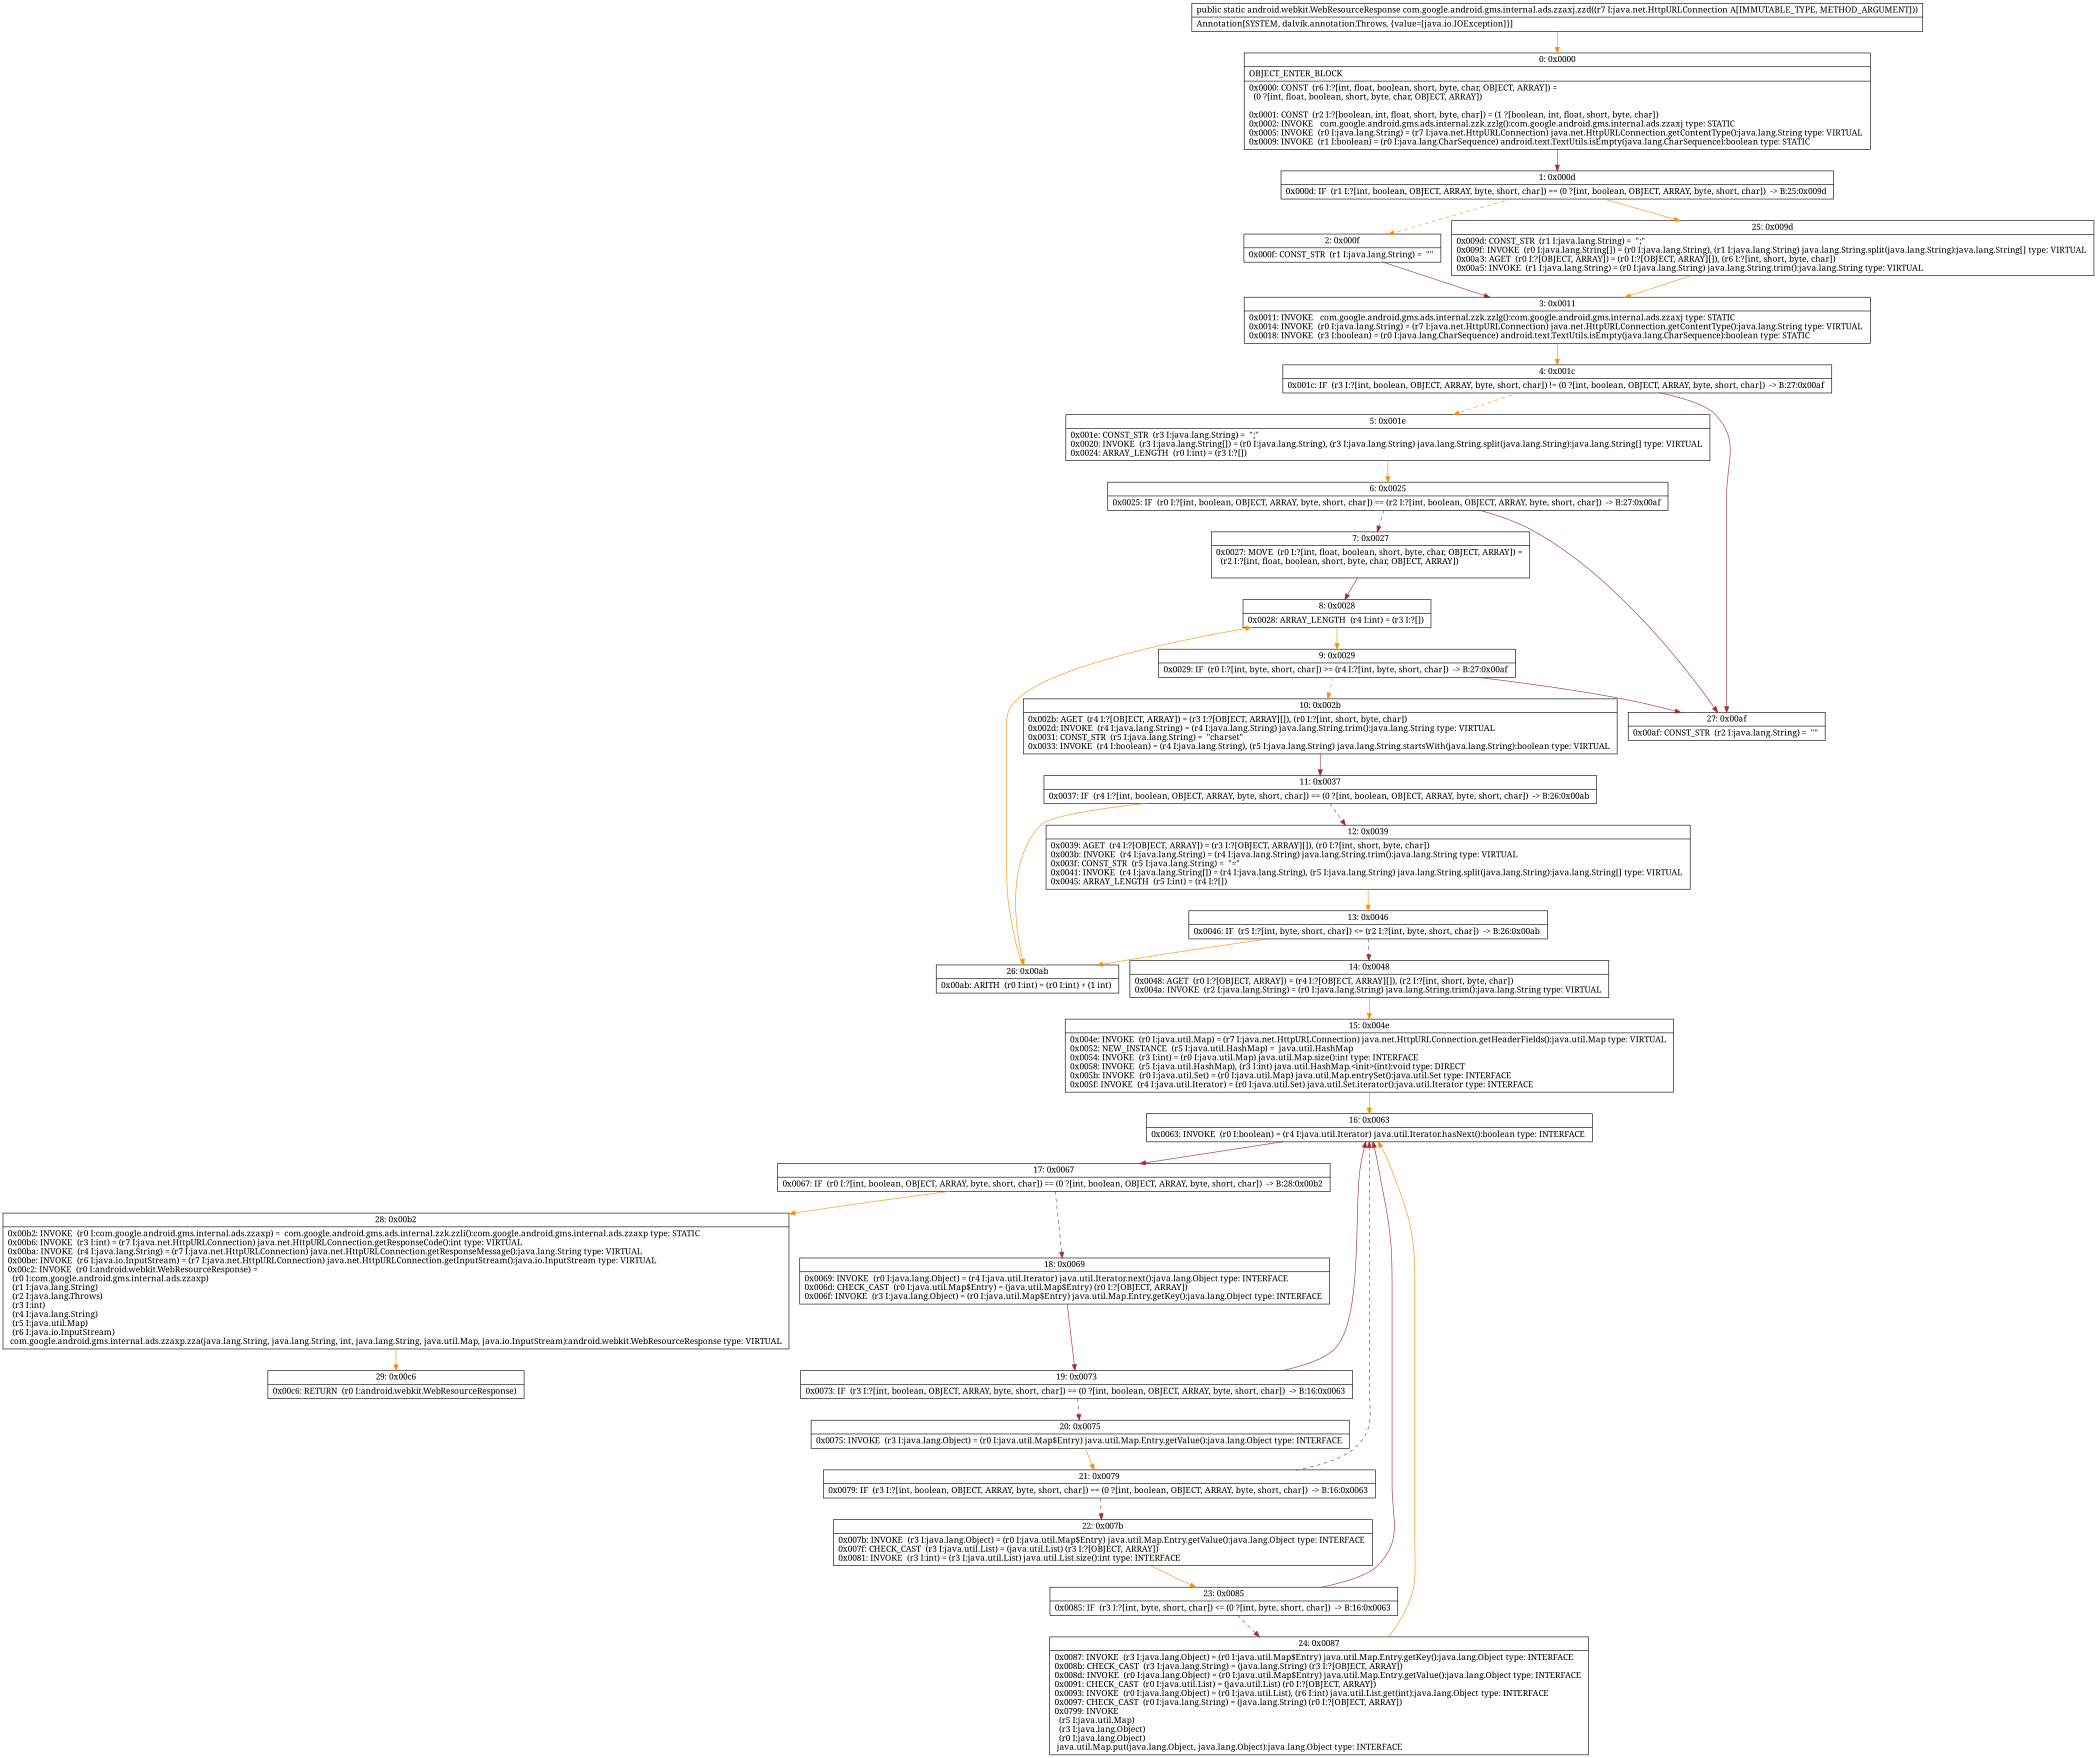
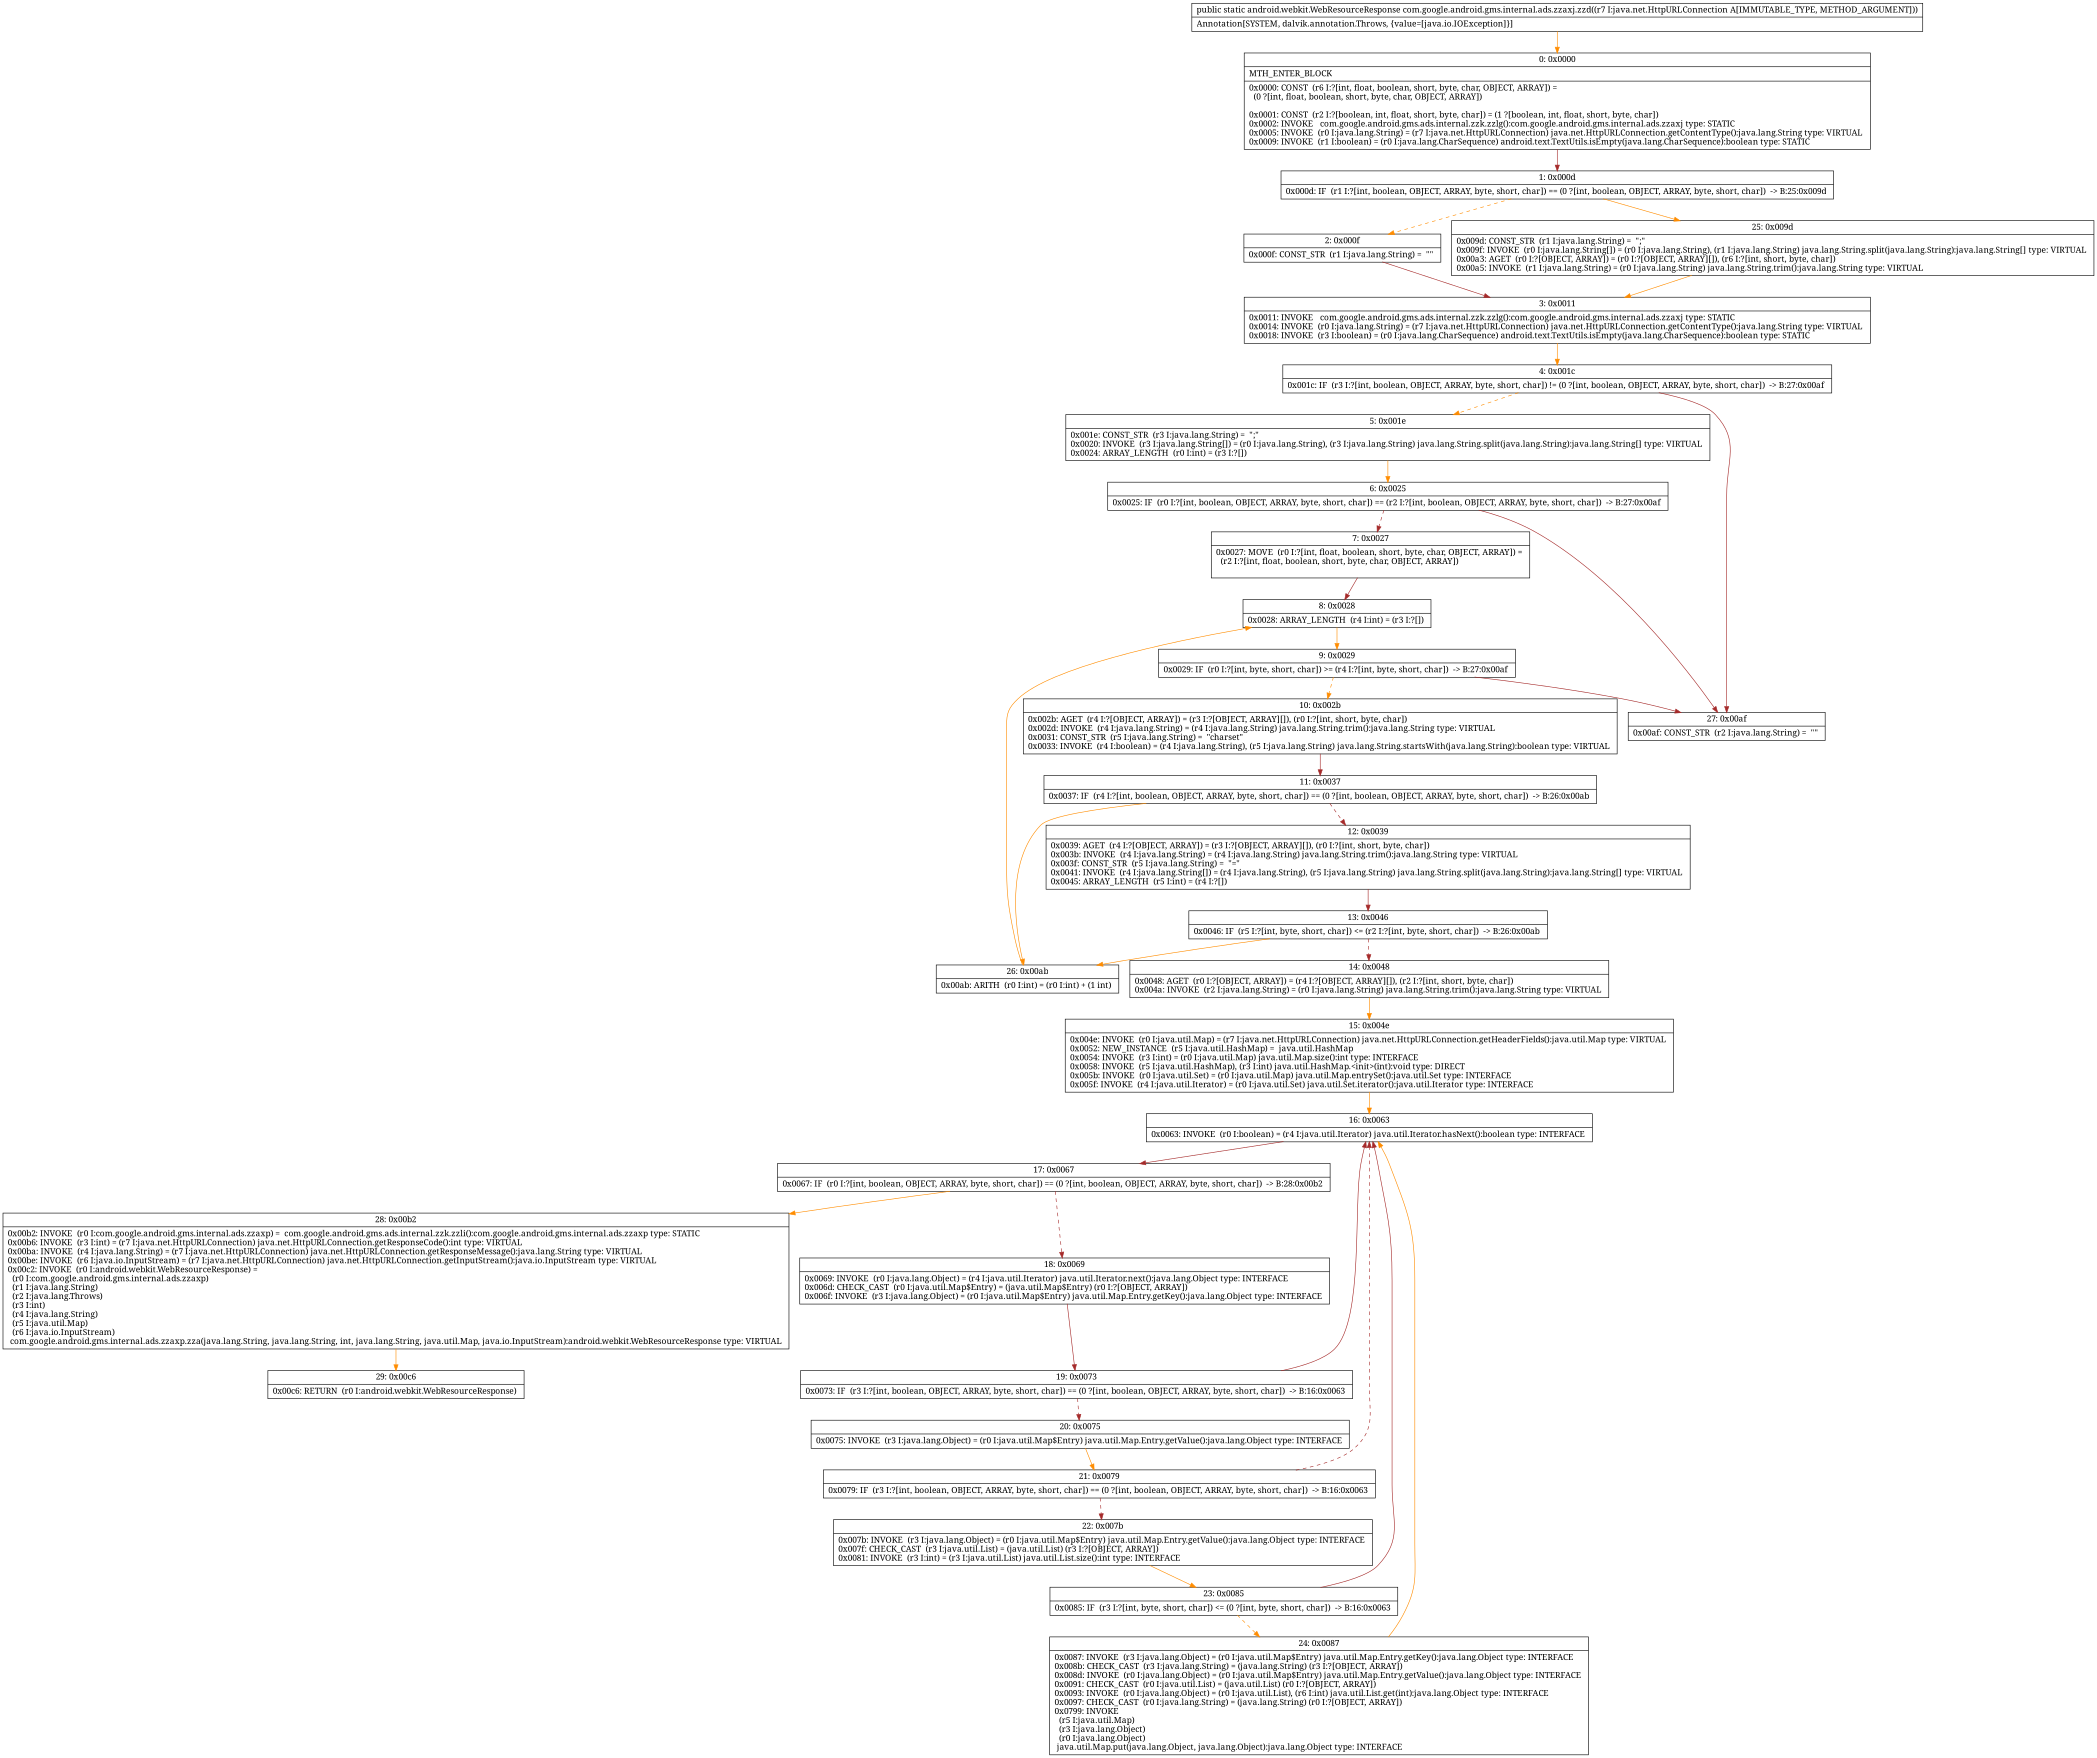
(1296, 74) -> (1291, 74)
(1368, 897) -> (1368, 897)
(1246, 1624) -> (1246, 1624)
